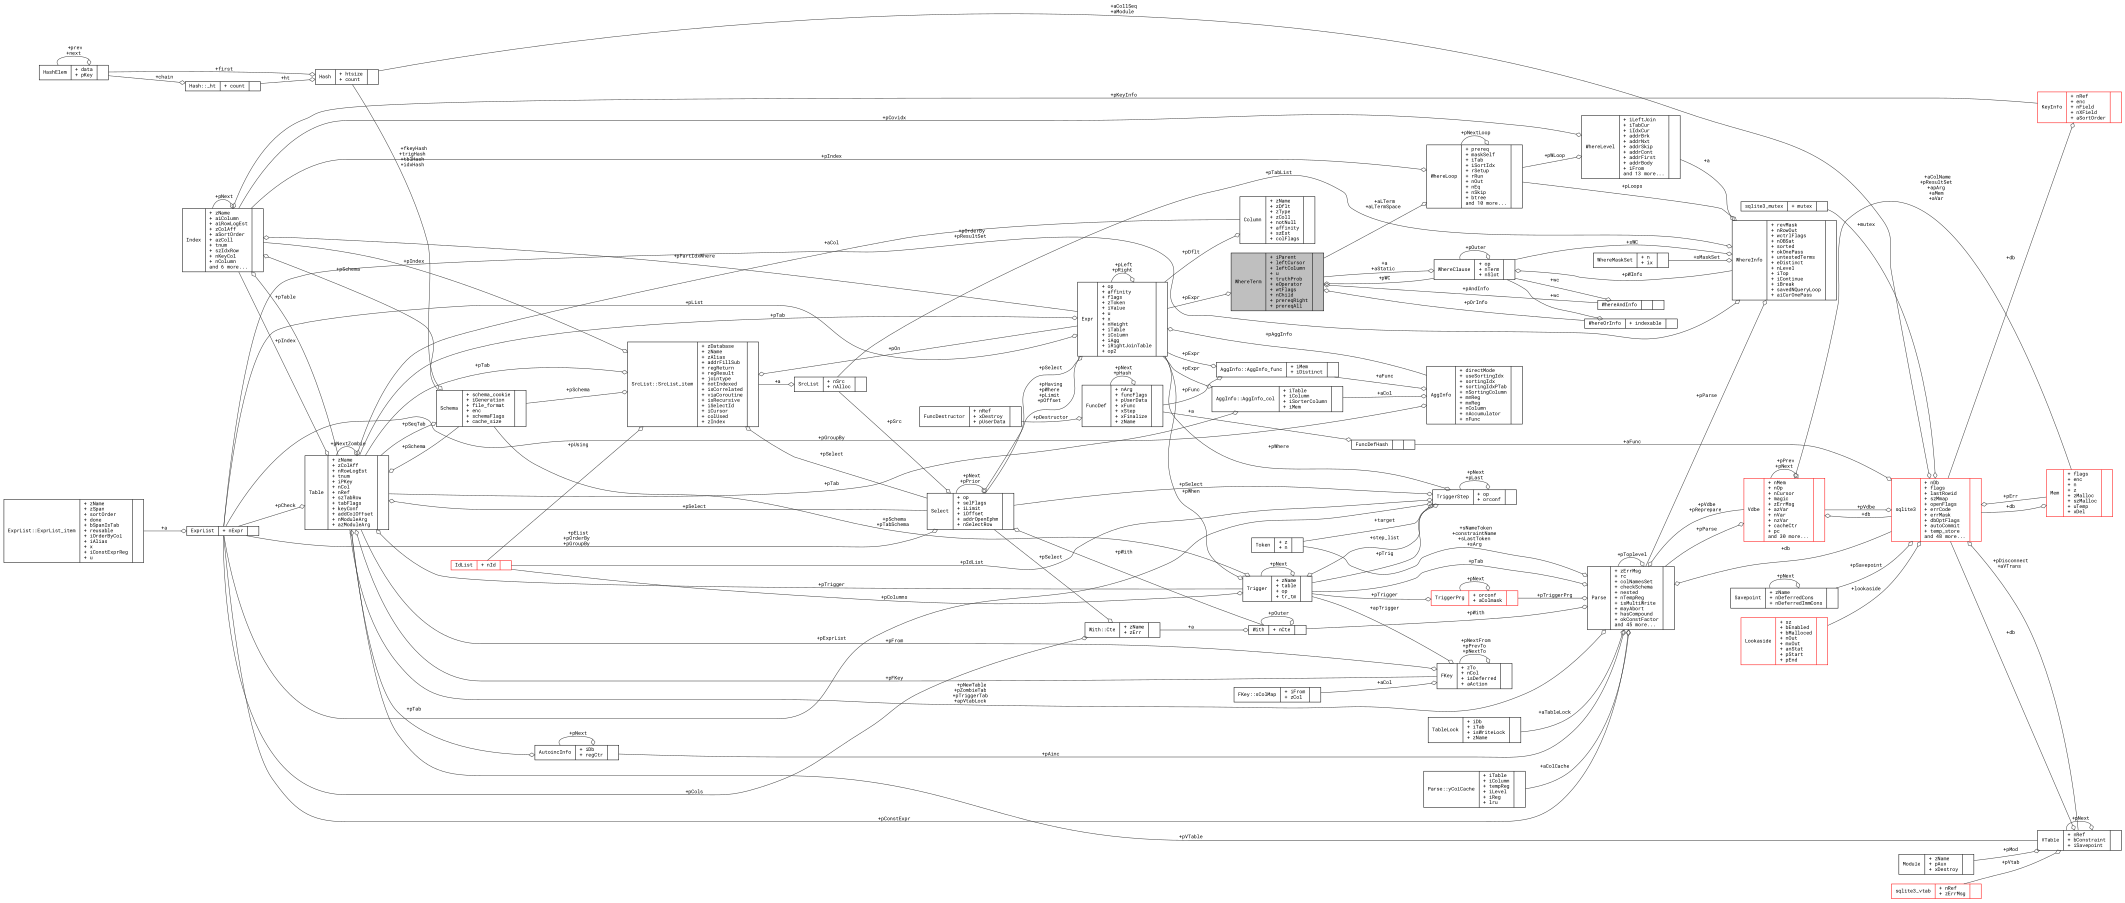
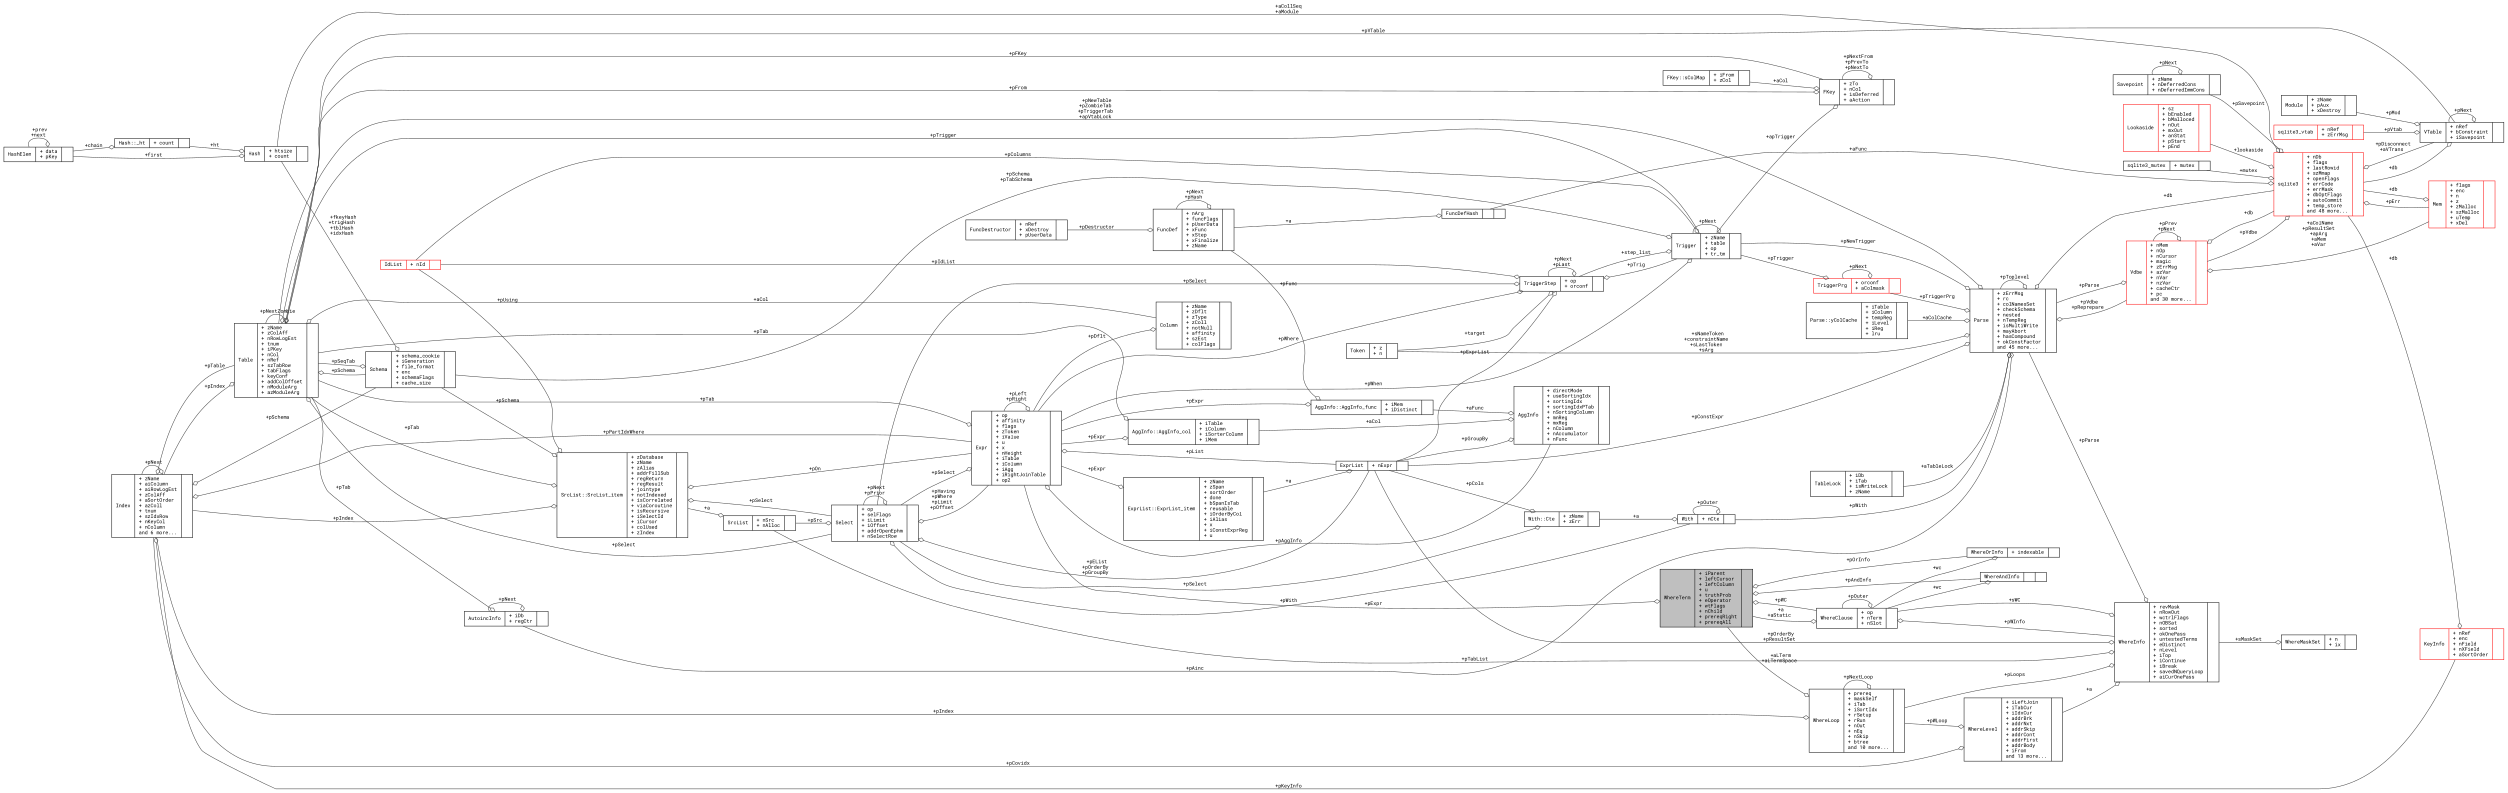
(1697, 260) -> (2247, 642)
none -> (1090, 476)
(269, 517) -> none
(1475, 562) -> (1857, 241)
